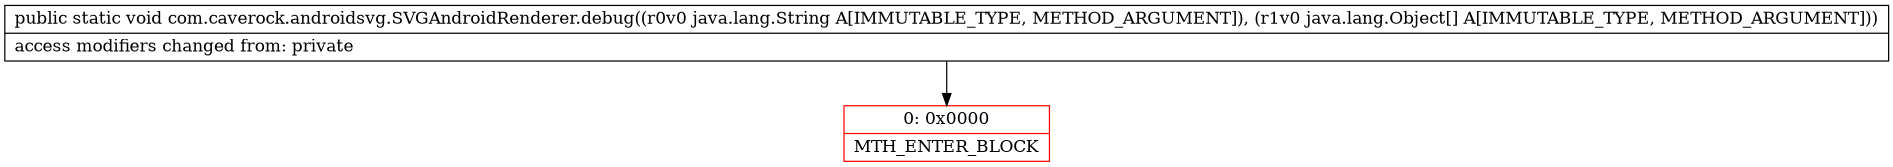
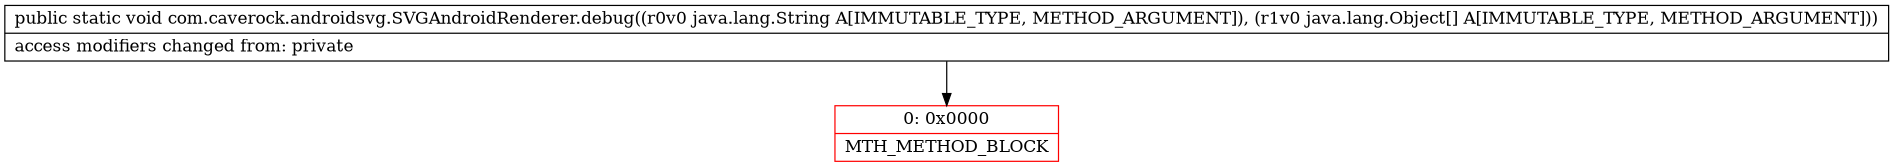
(947, 147) -> (947, 147)
